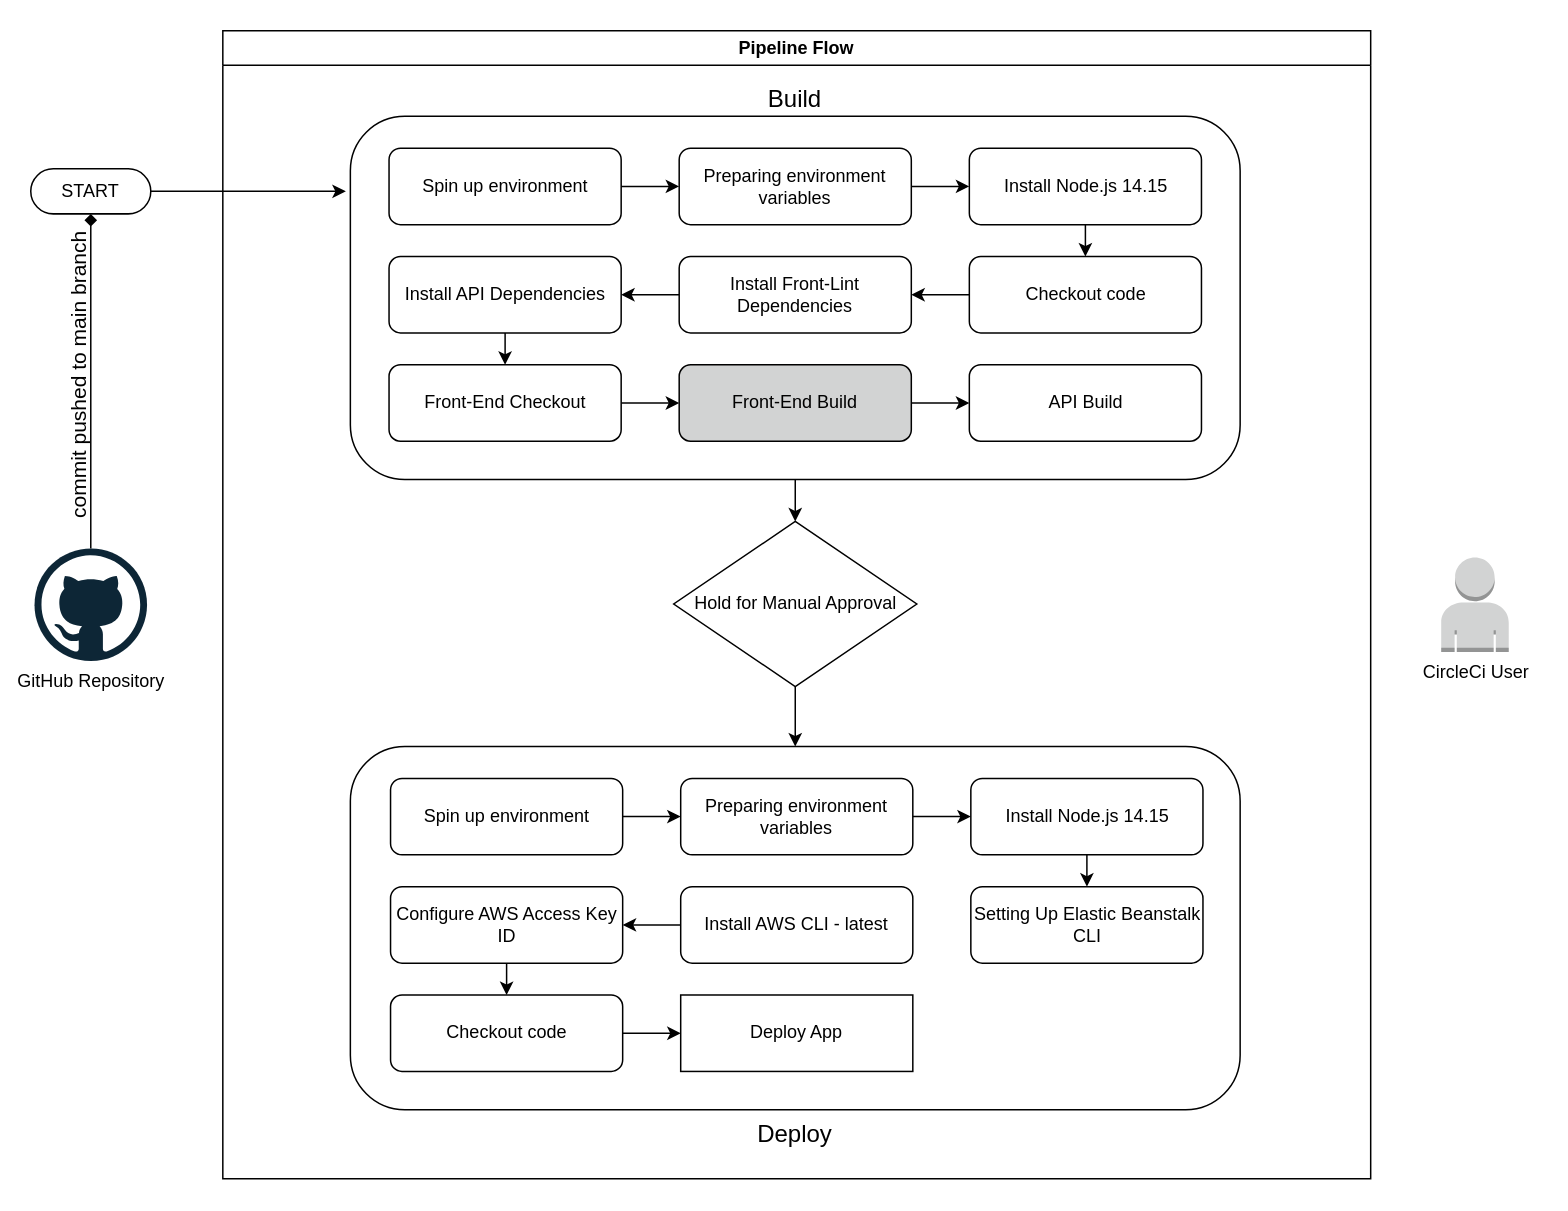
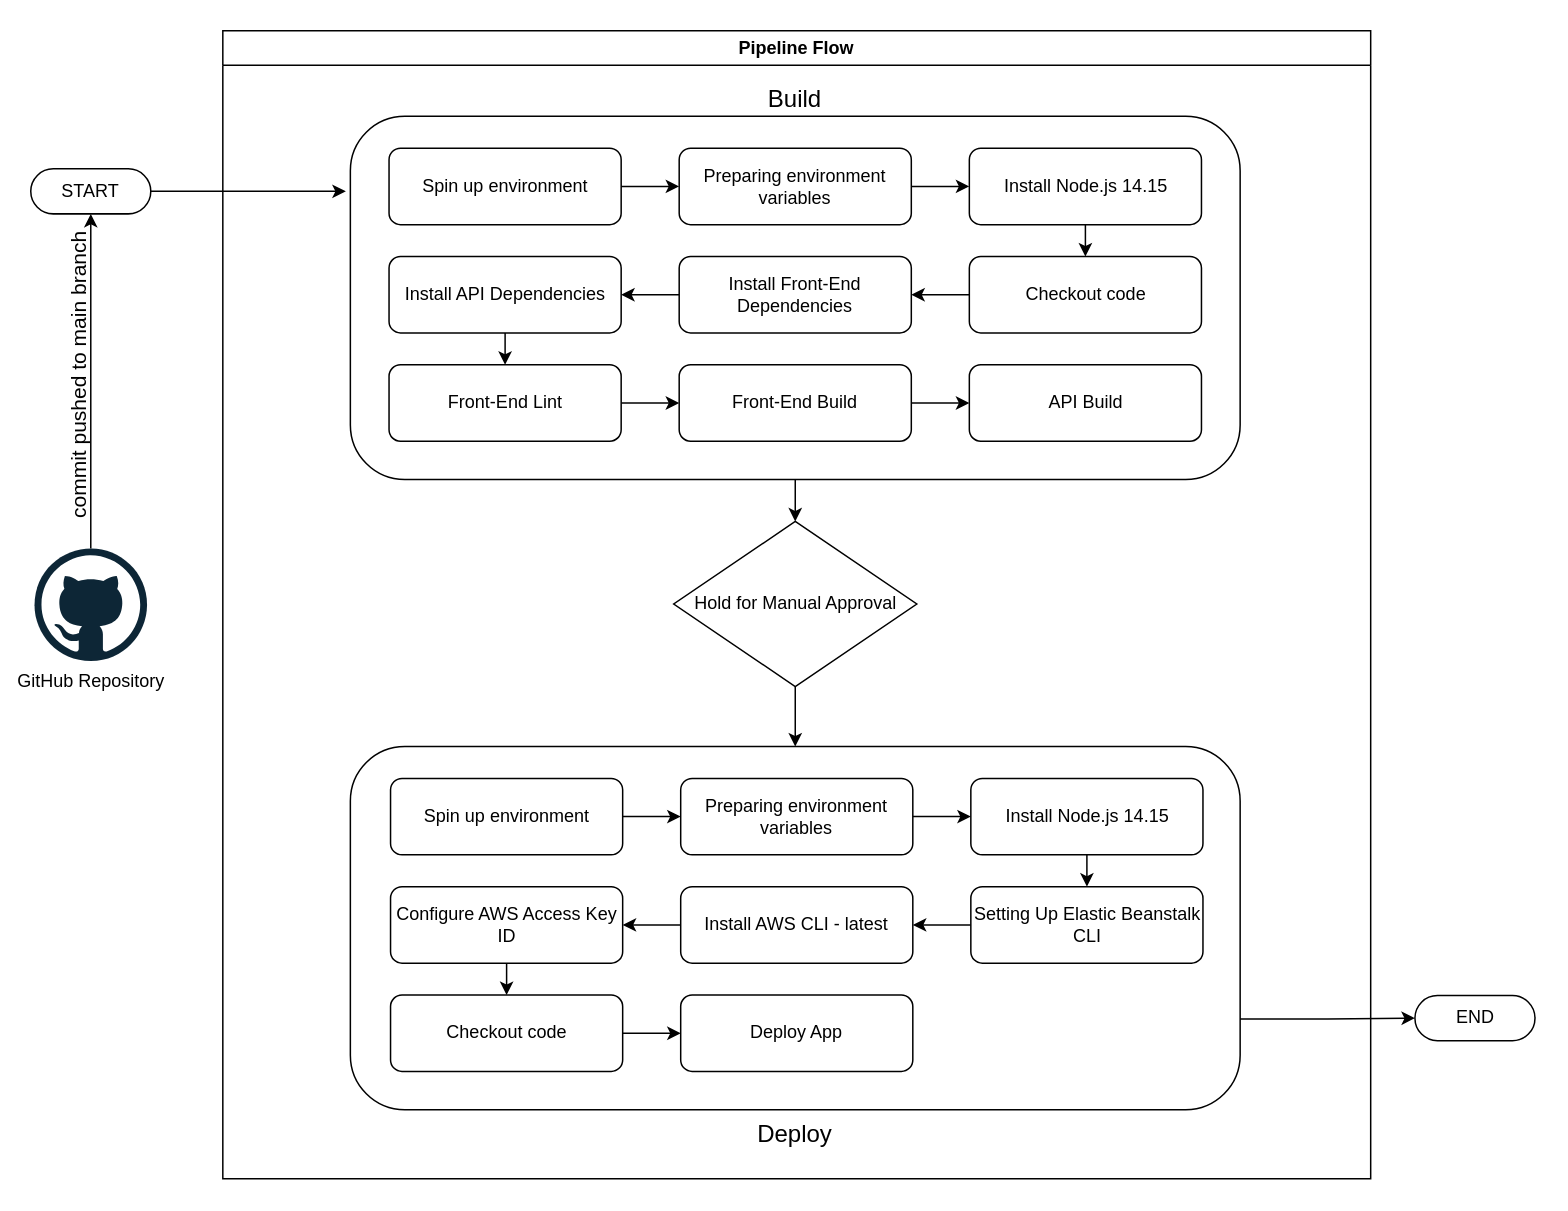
(91, 226) -> (91, 225)
(795, 295) -> (795, 295)
(506, 403) -> (506, 403)
(795, 403) -> (795, 403)
(1475, 605) -> none
none -> (946, 925)
none -> (1475, 1018)
none -> (1322, 1019)
(797, 1033) -> (797, 1033)
